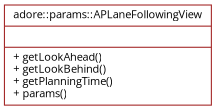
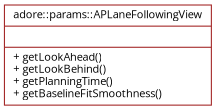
(41, 94) -> (88, 94)
